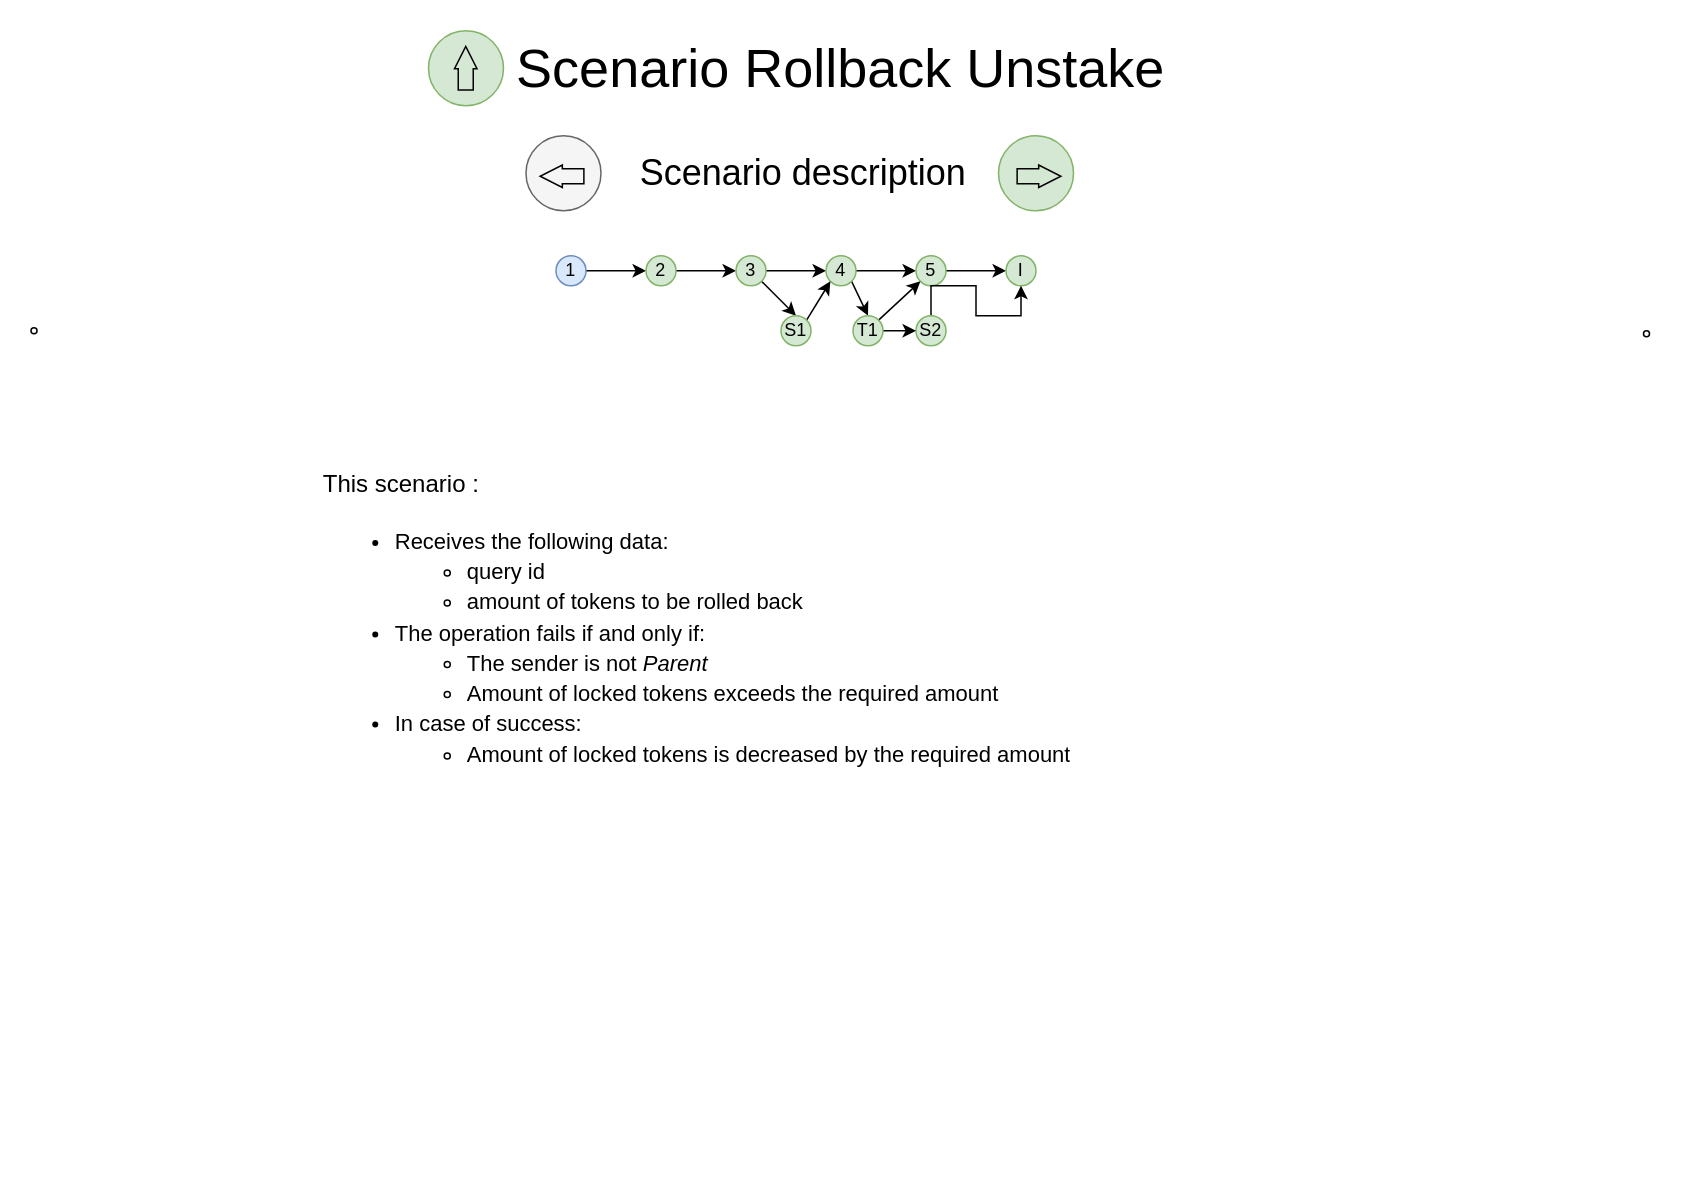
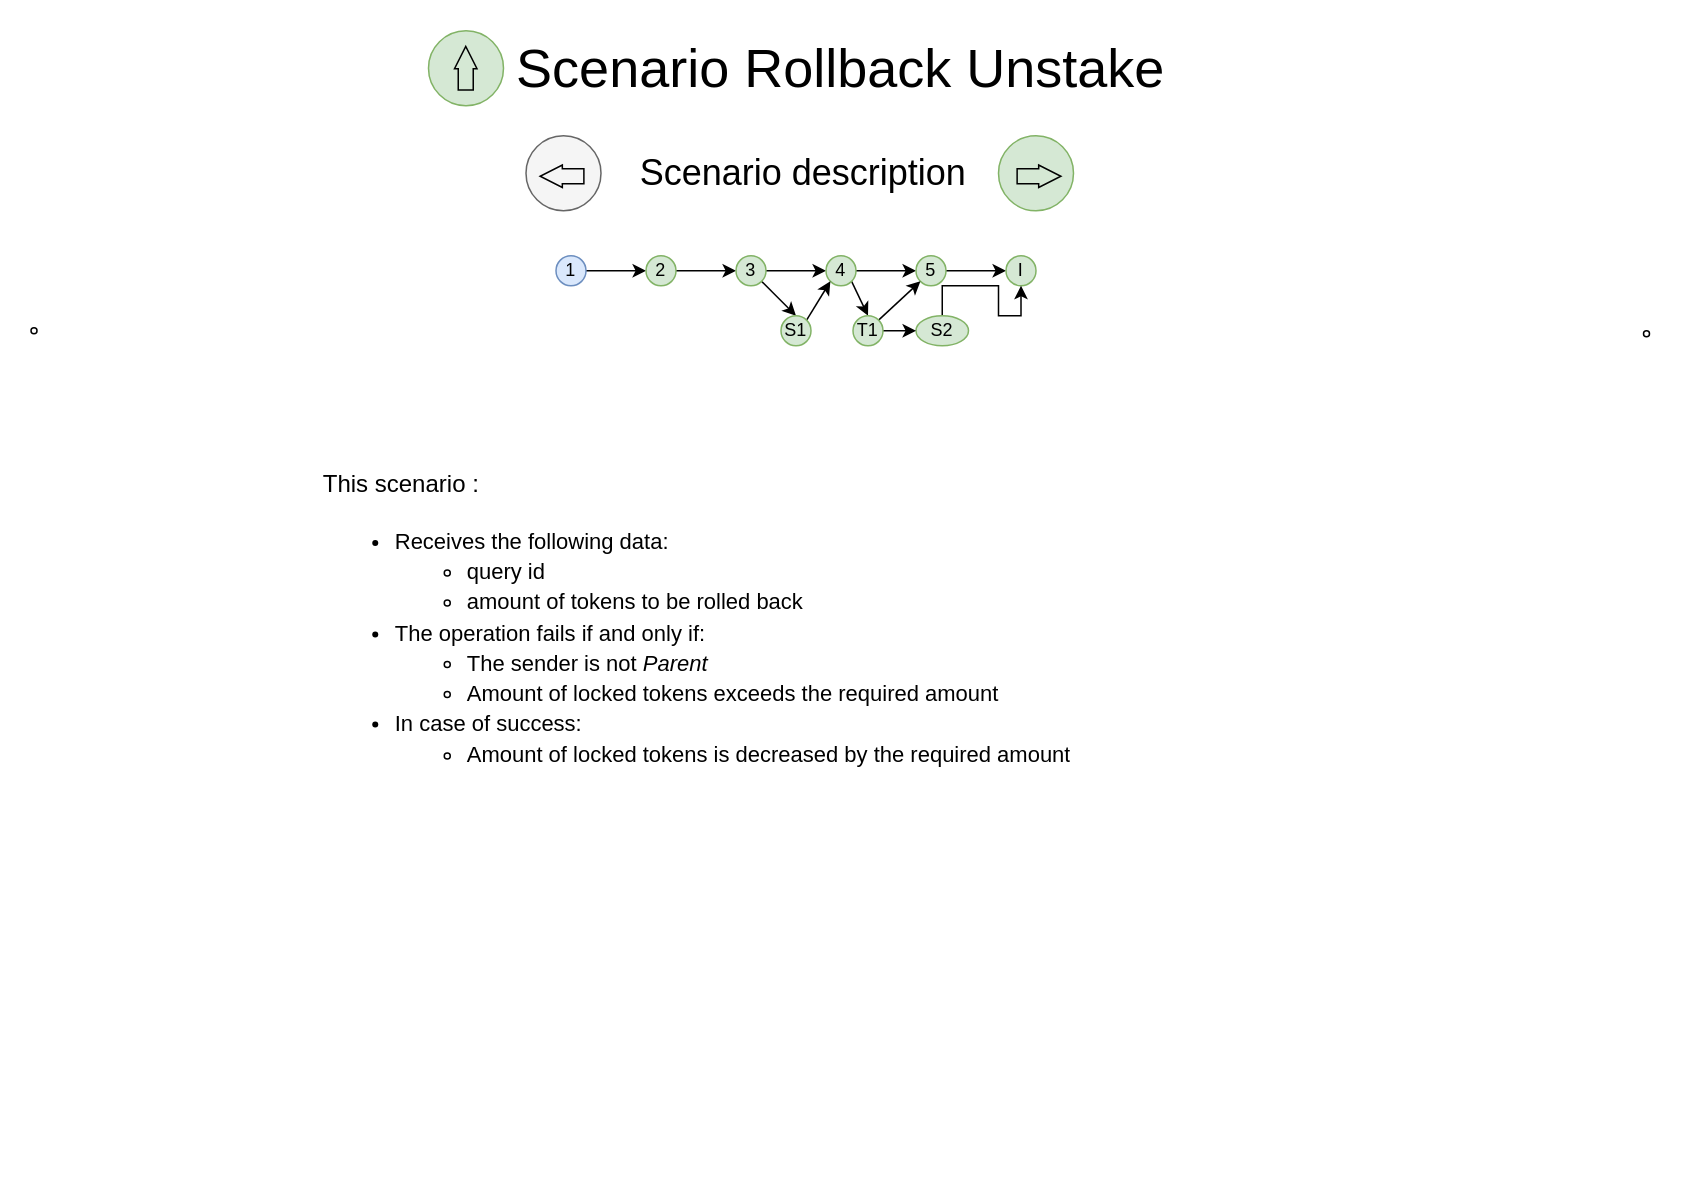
(931, 331) -> (942, 331)
